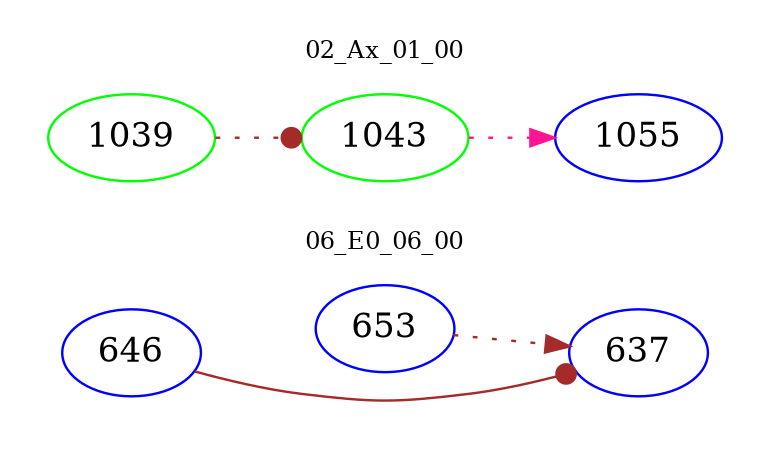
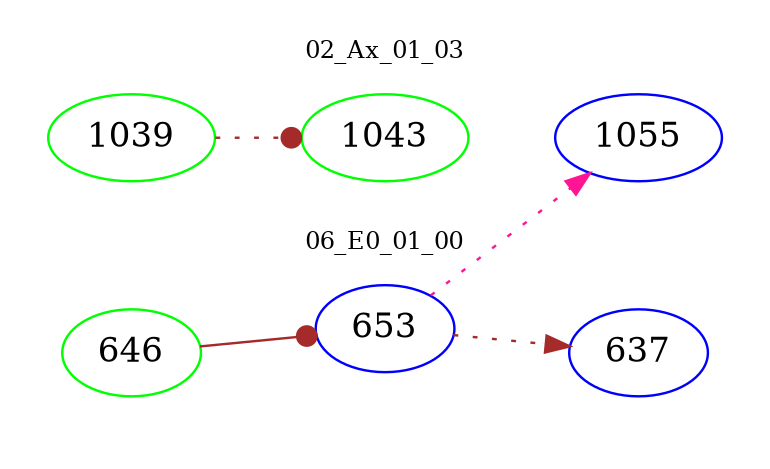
(385, 52) -> (385, 52)
(499, 138) -> (501, 242)
(385, 243) -> (385, 243)
(132, 353) -> (132, 353)
(375, 400) -> (248, 342)
